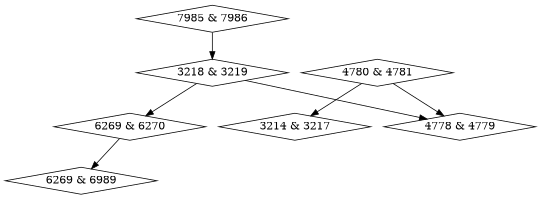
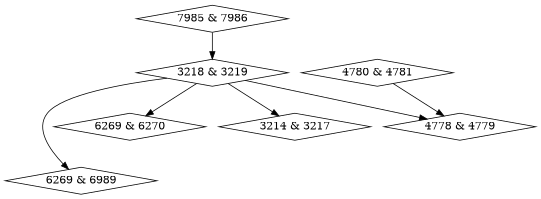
(342, 96) -> (250, 98)
(108, 151) -> (77, 97)
